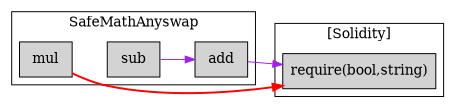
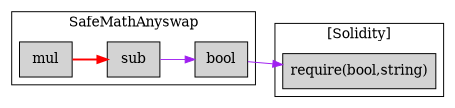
(221, 59) -> (221, 59)
(171, 93) -> (85, 59)
